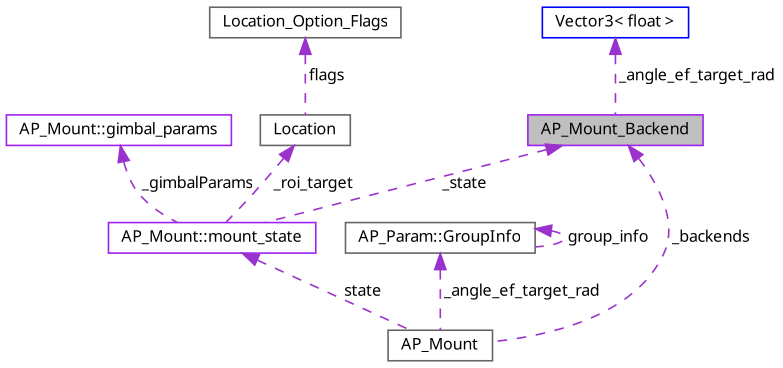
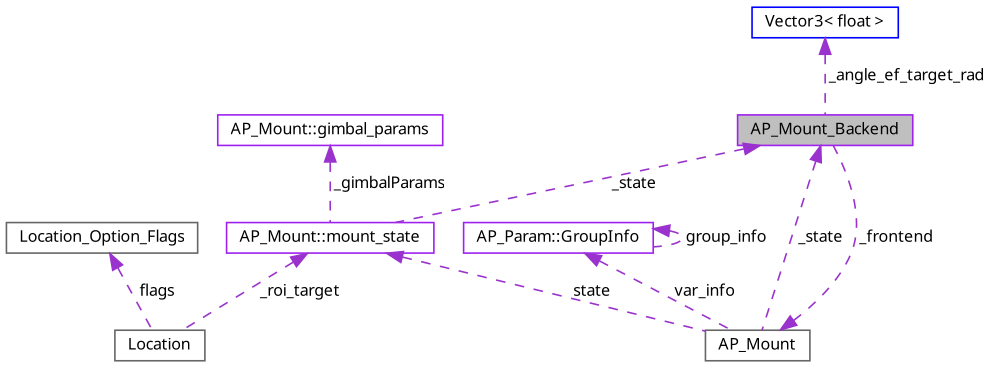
(256, 191) -> (238, 296)
(440, 238) -> (558, 238)
(709, 238) -> (820, 238)
none -> (854, 242)
(521, 292) -> (703, 292)
